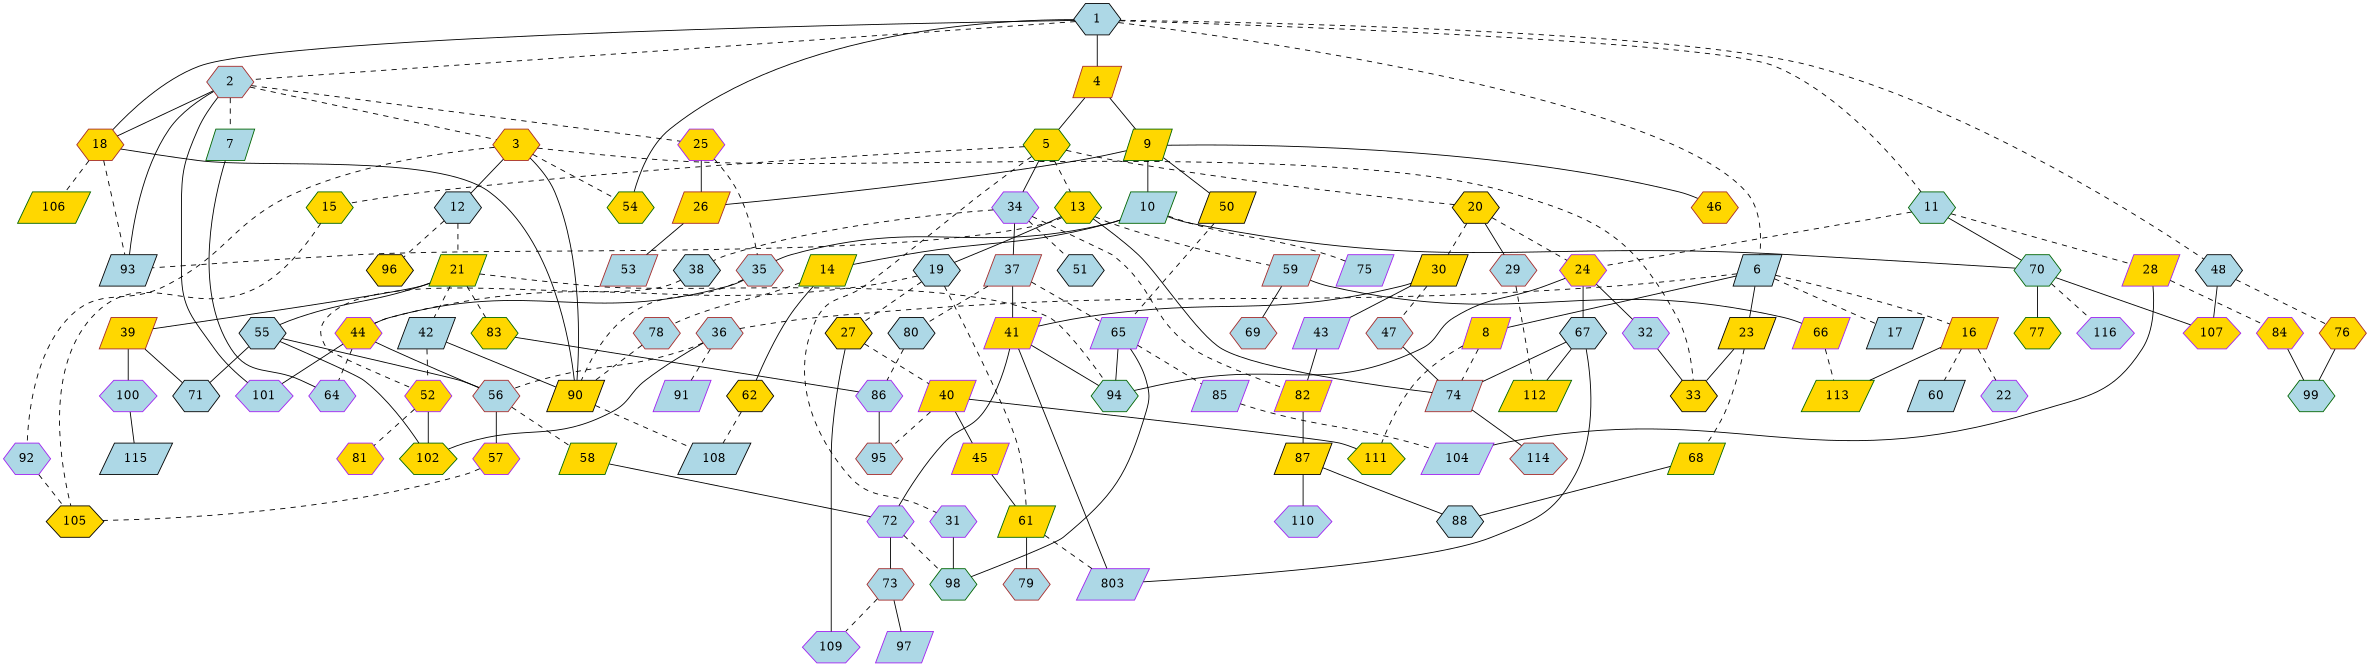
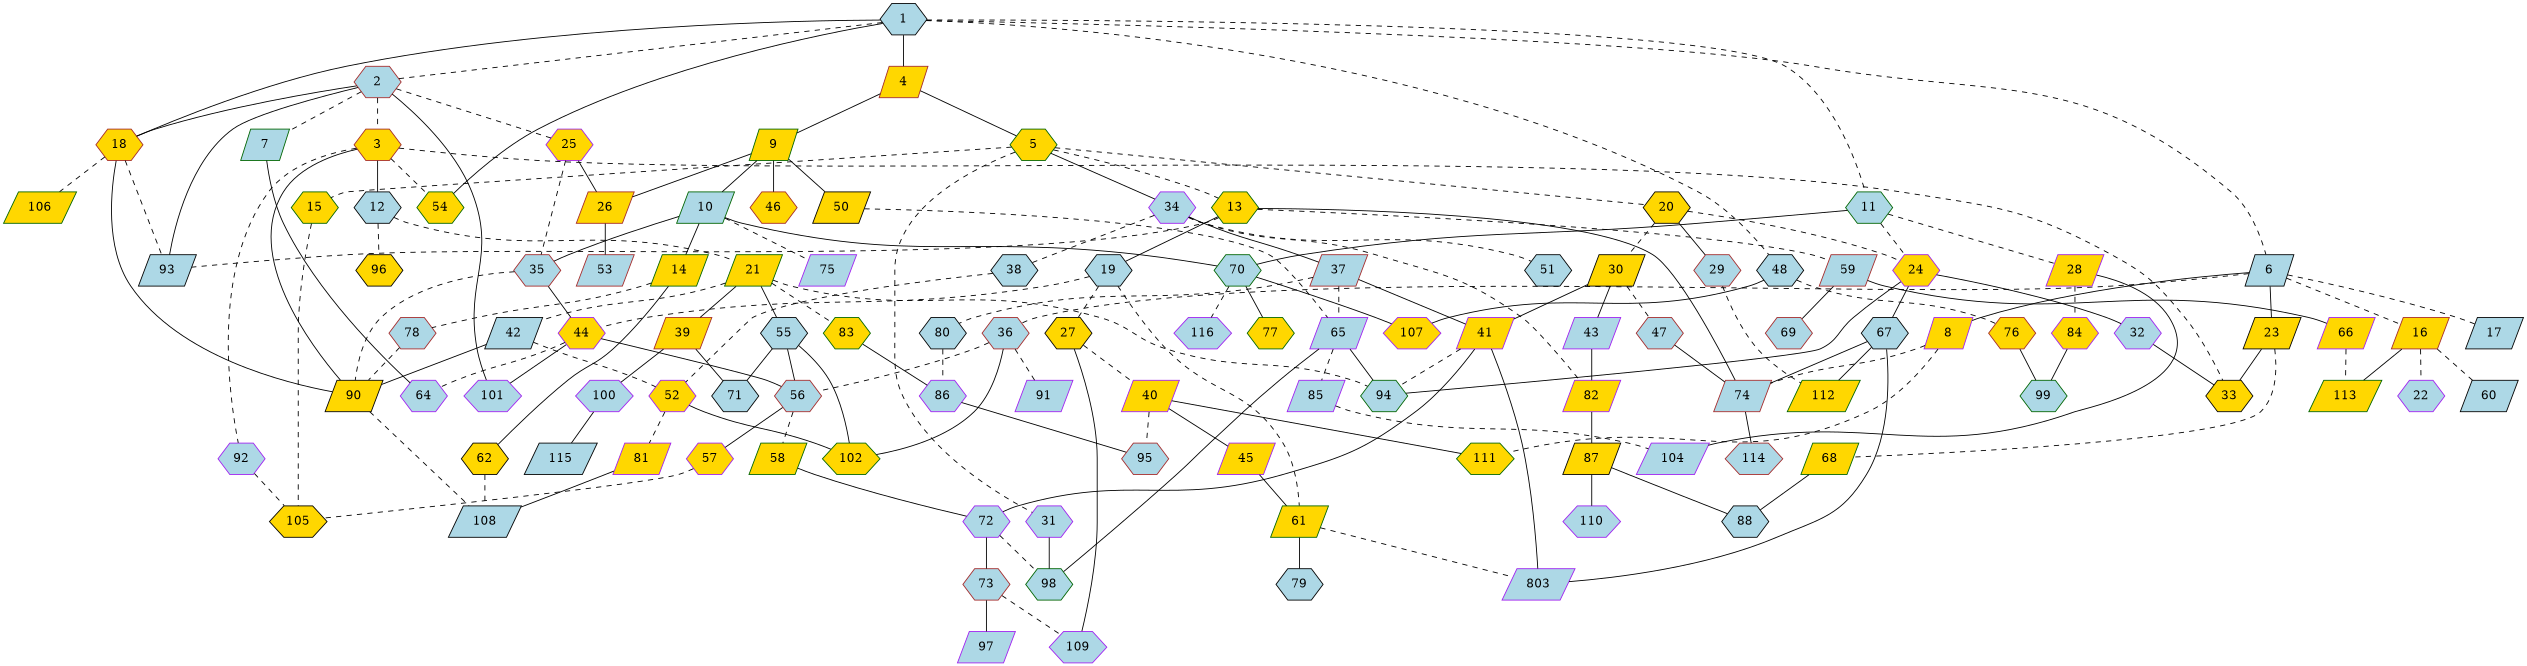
(1065, 365) -> (1430, 367)
(360, 459) -> (642, 459)
none -> (581, 484)
(1027, 584) -> (1300, 584)
